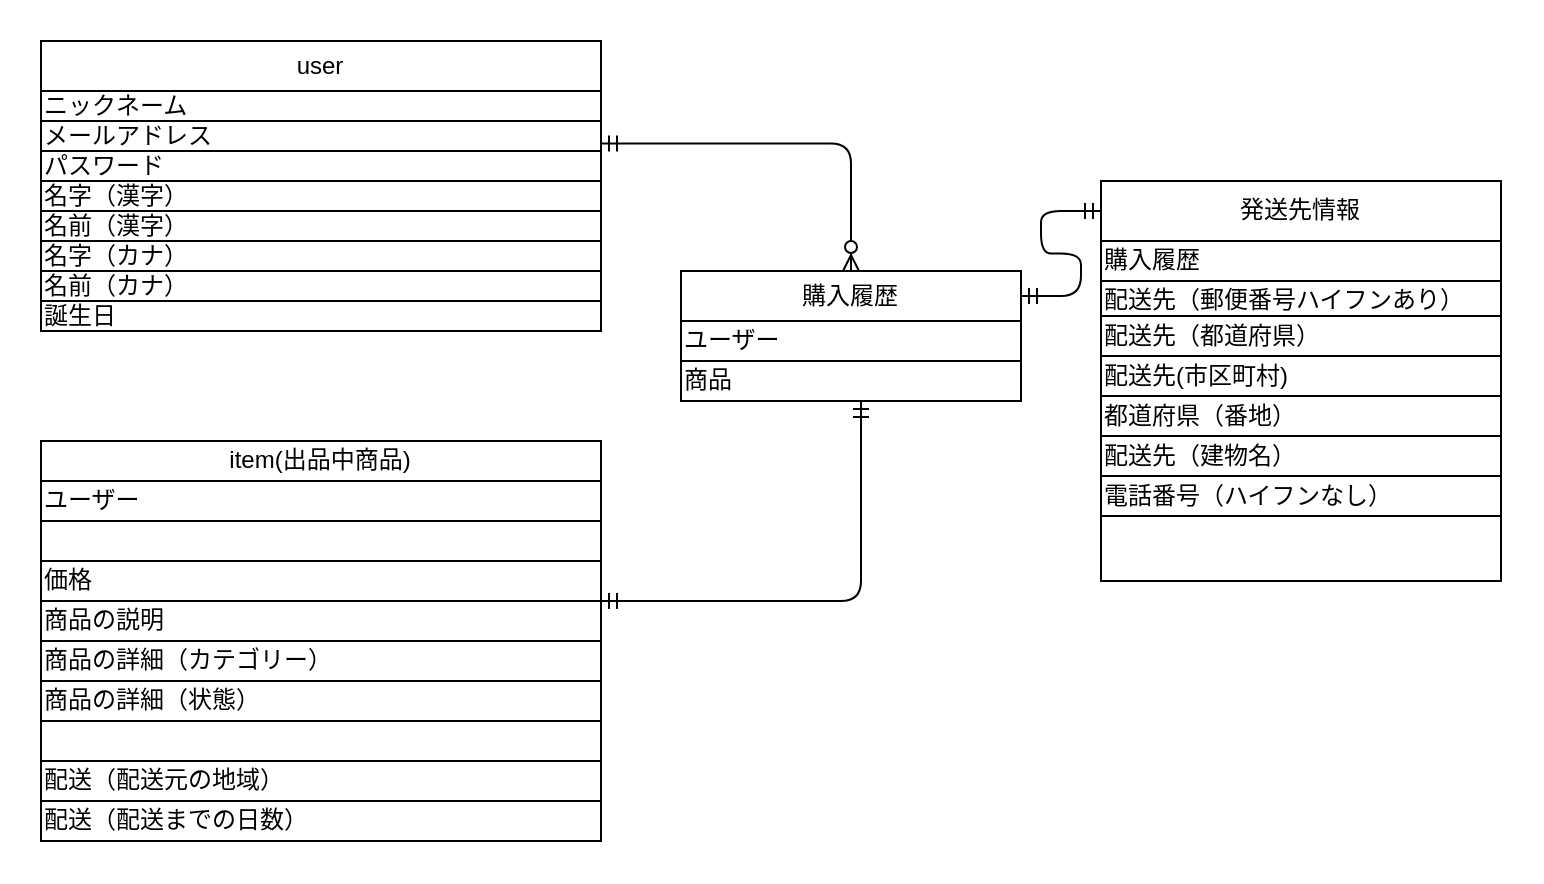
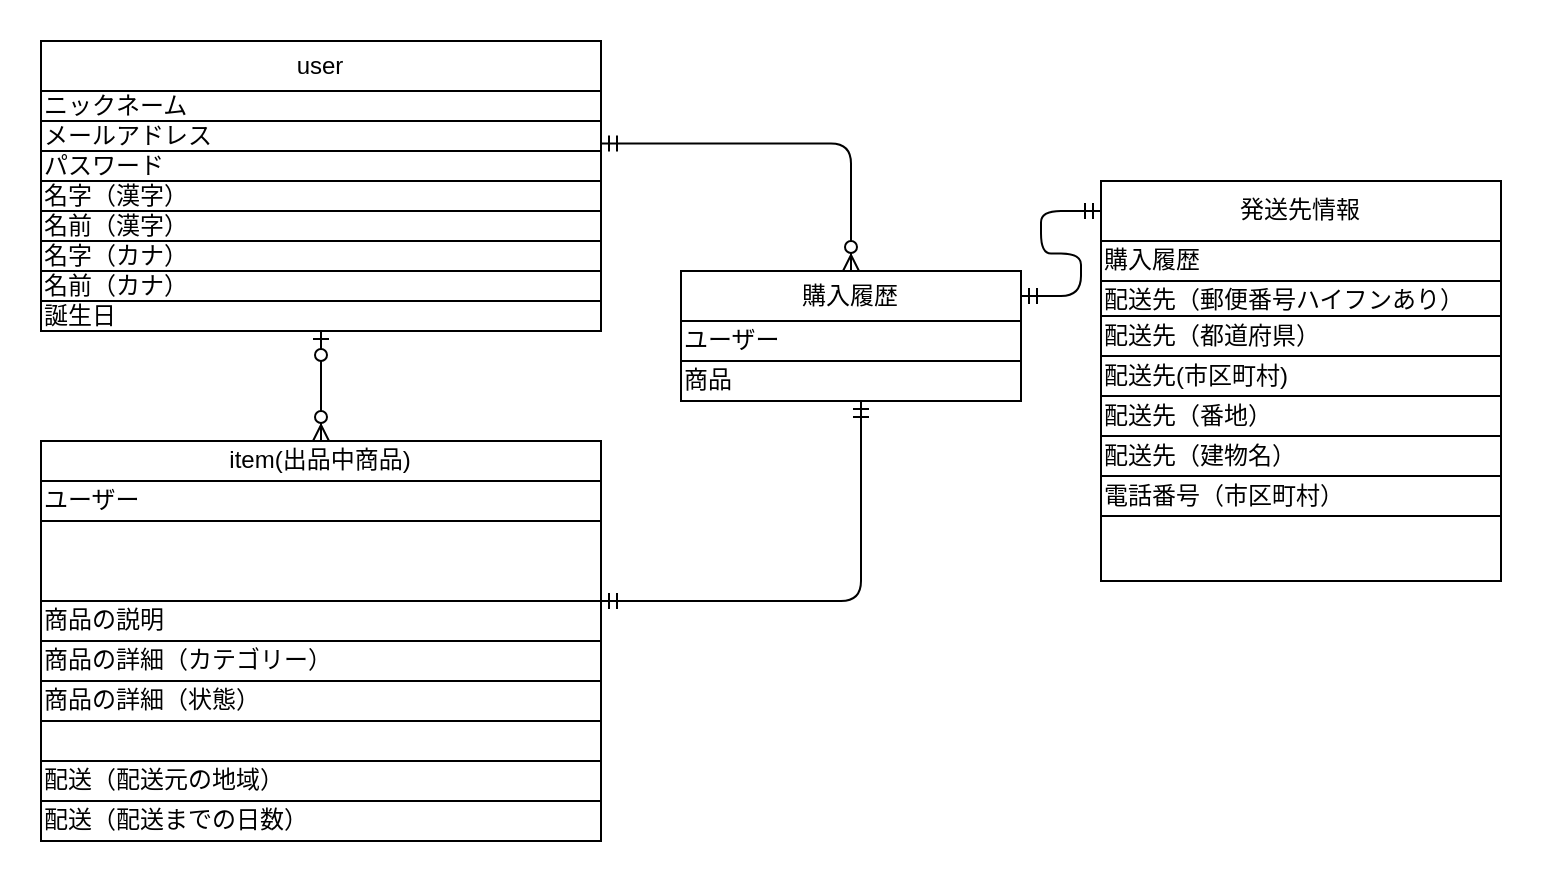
none -> (321, 386)
(1201, 417) -> (1189, 417)
(1249, 497) -> (1225, 497)
(321, 581) -> none
